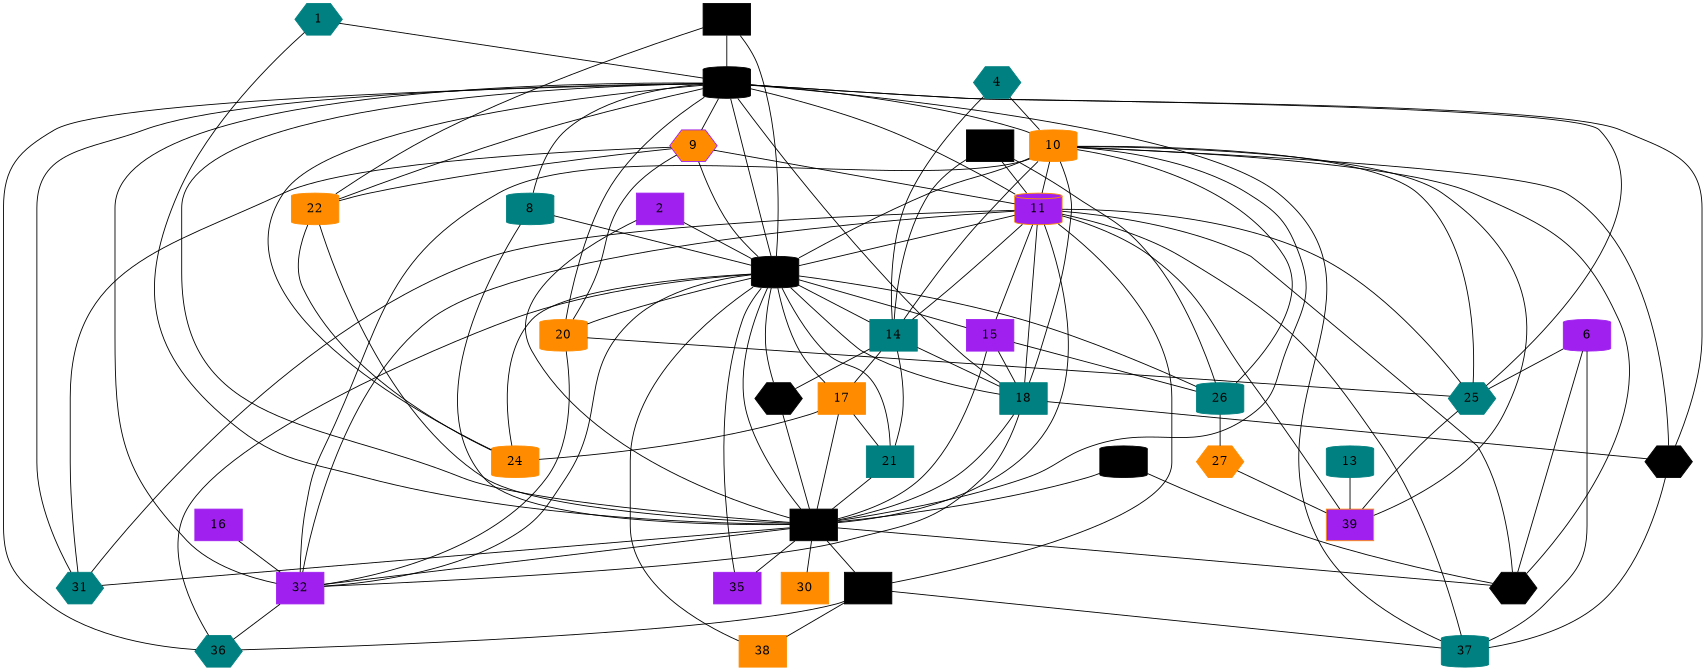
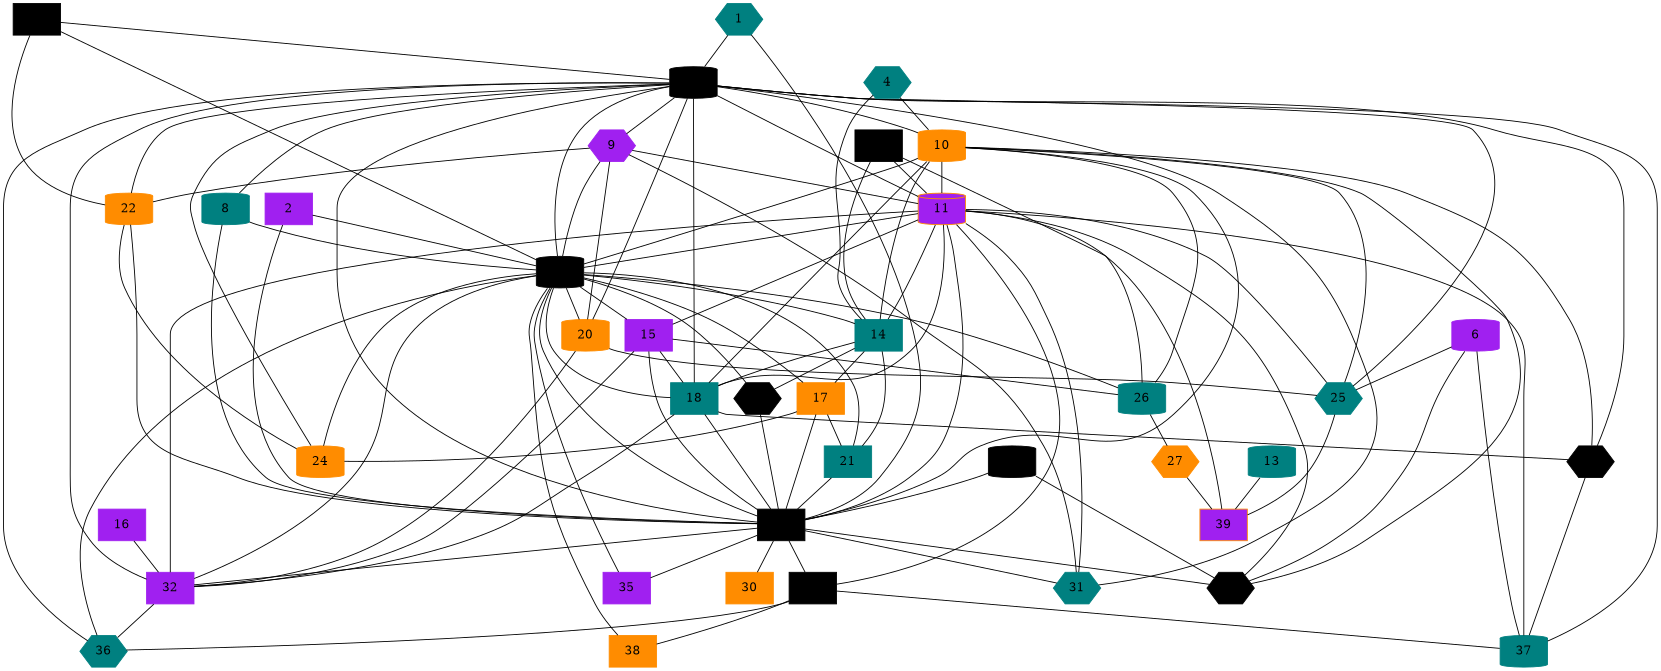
(693, 146) -> (612, 146)
(565, 174) -> (443, 526)
(1463, 210) -> none
